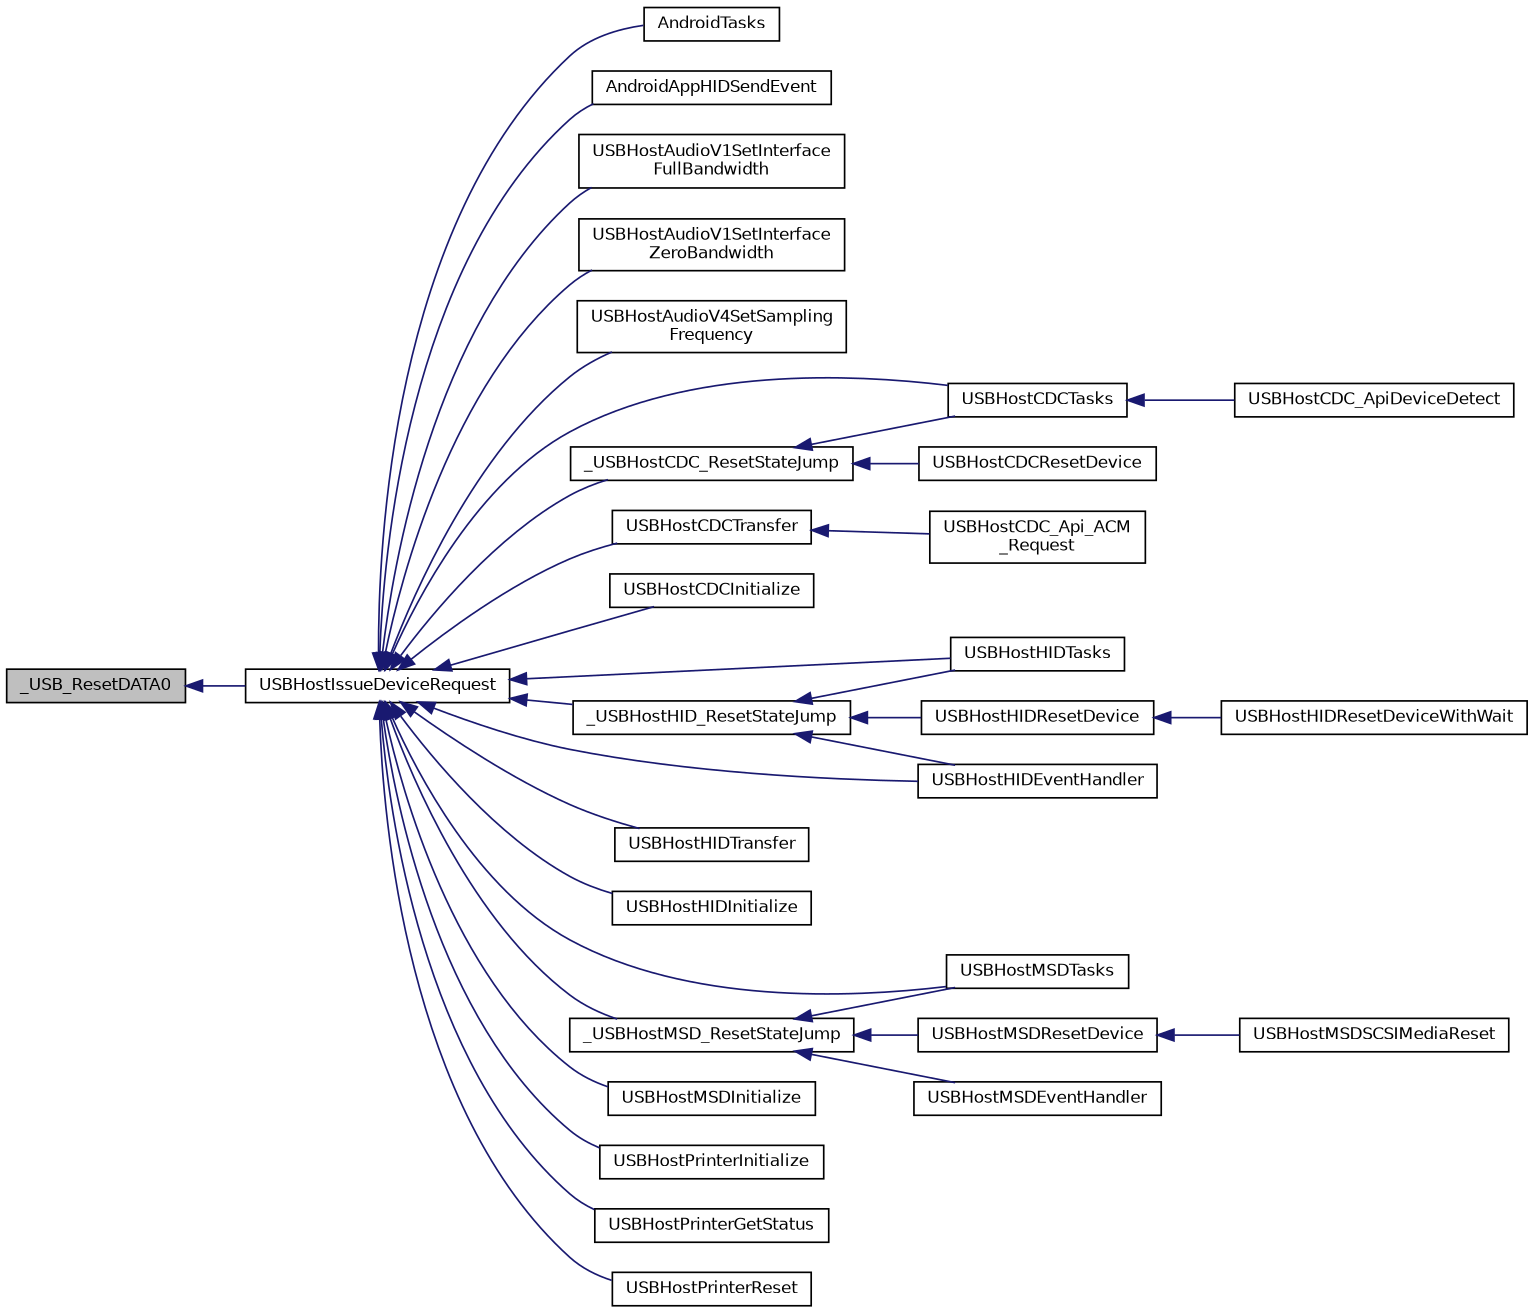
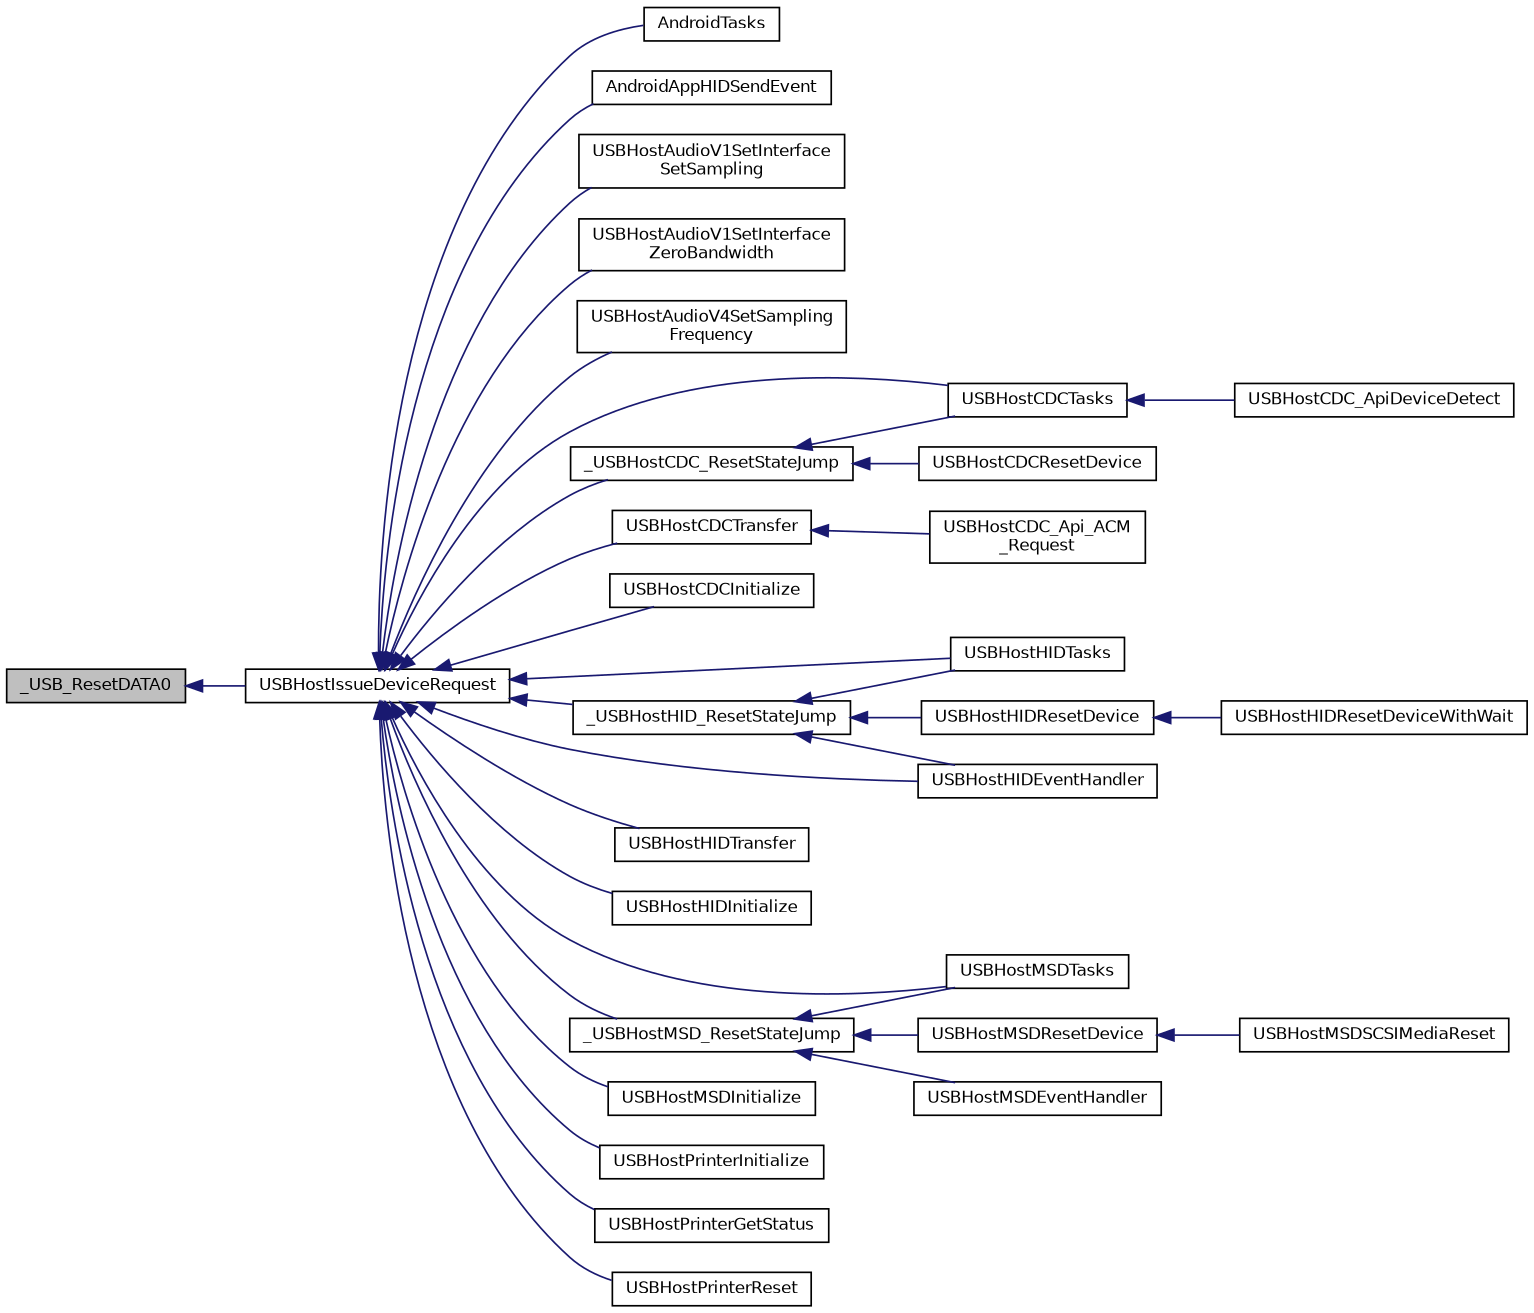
(712, 161) -> (712, 161)
